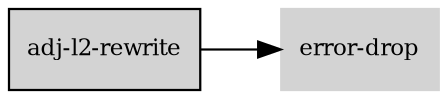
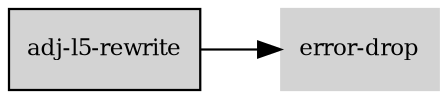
(105, 50) -> (105, 50)
